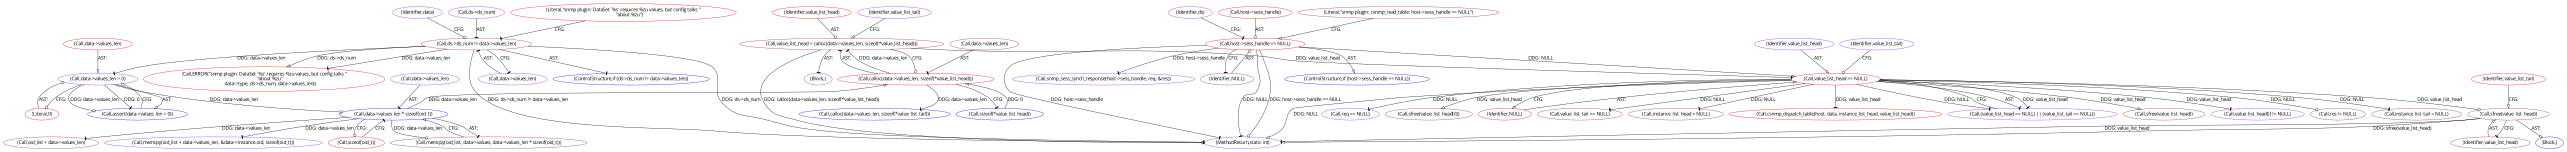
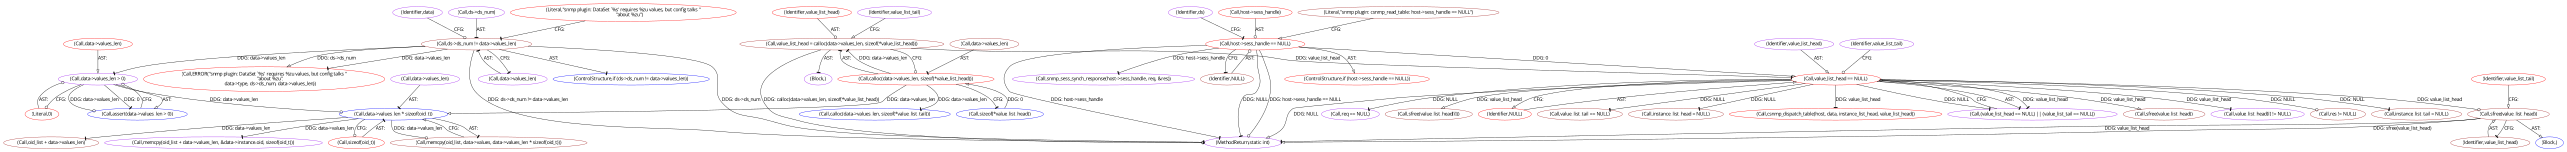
(1541, 58) -> (1541, 58)
(1357, 79) -> (1357, 79)
(644, 93) -> (681, 111)
(381, 128) -> (381, 128)
